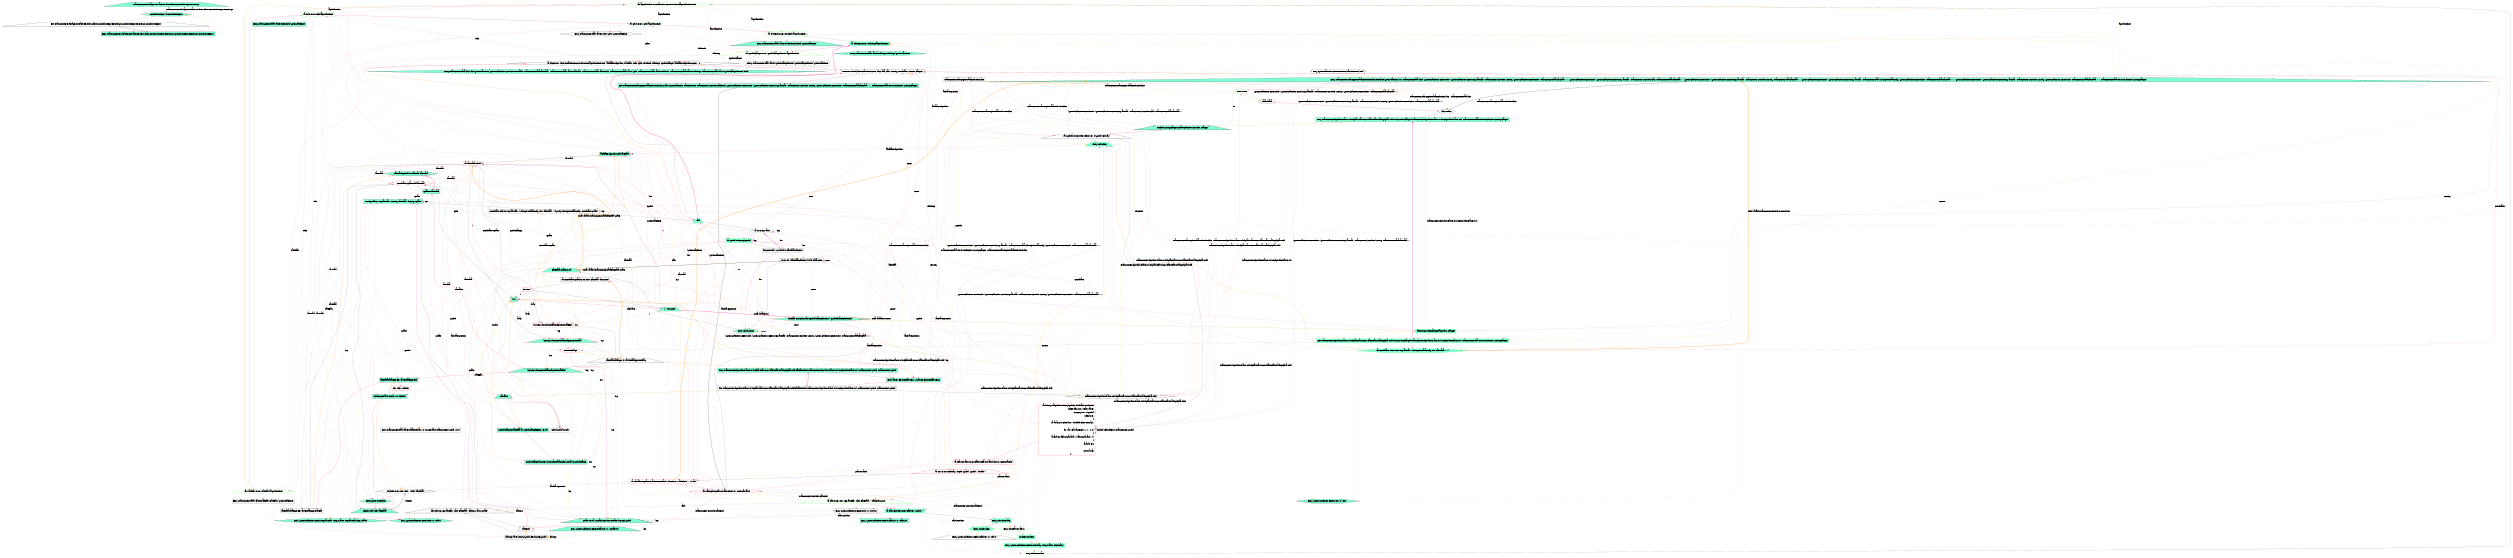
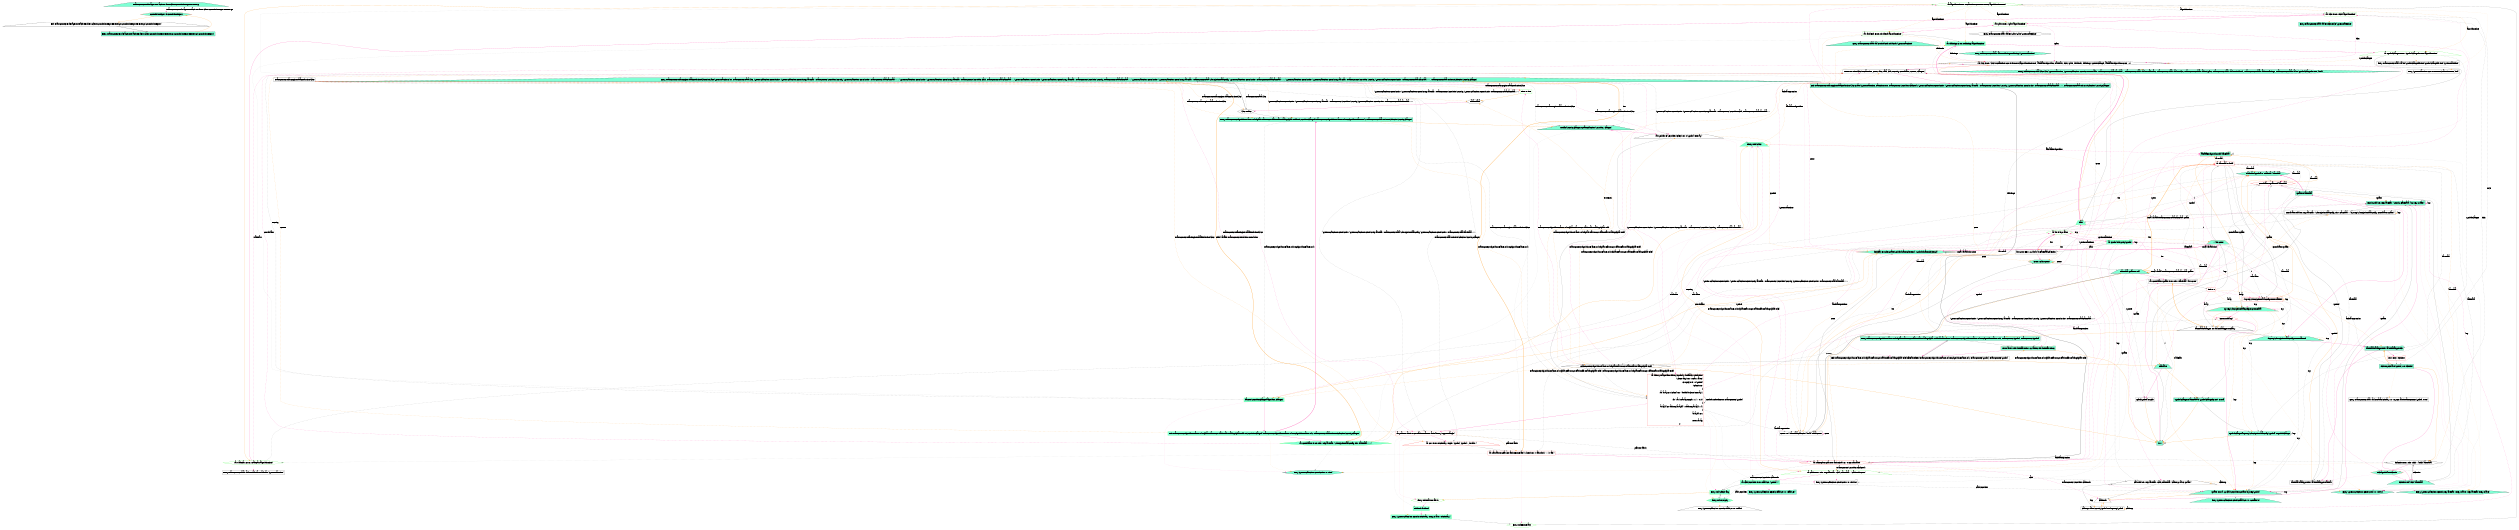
(588, 193) -> (2162, 211)
